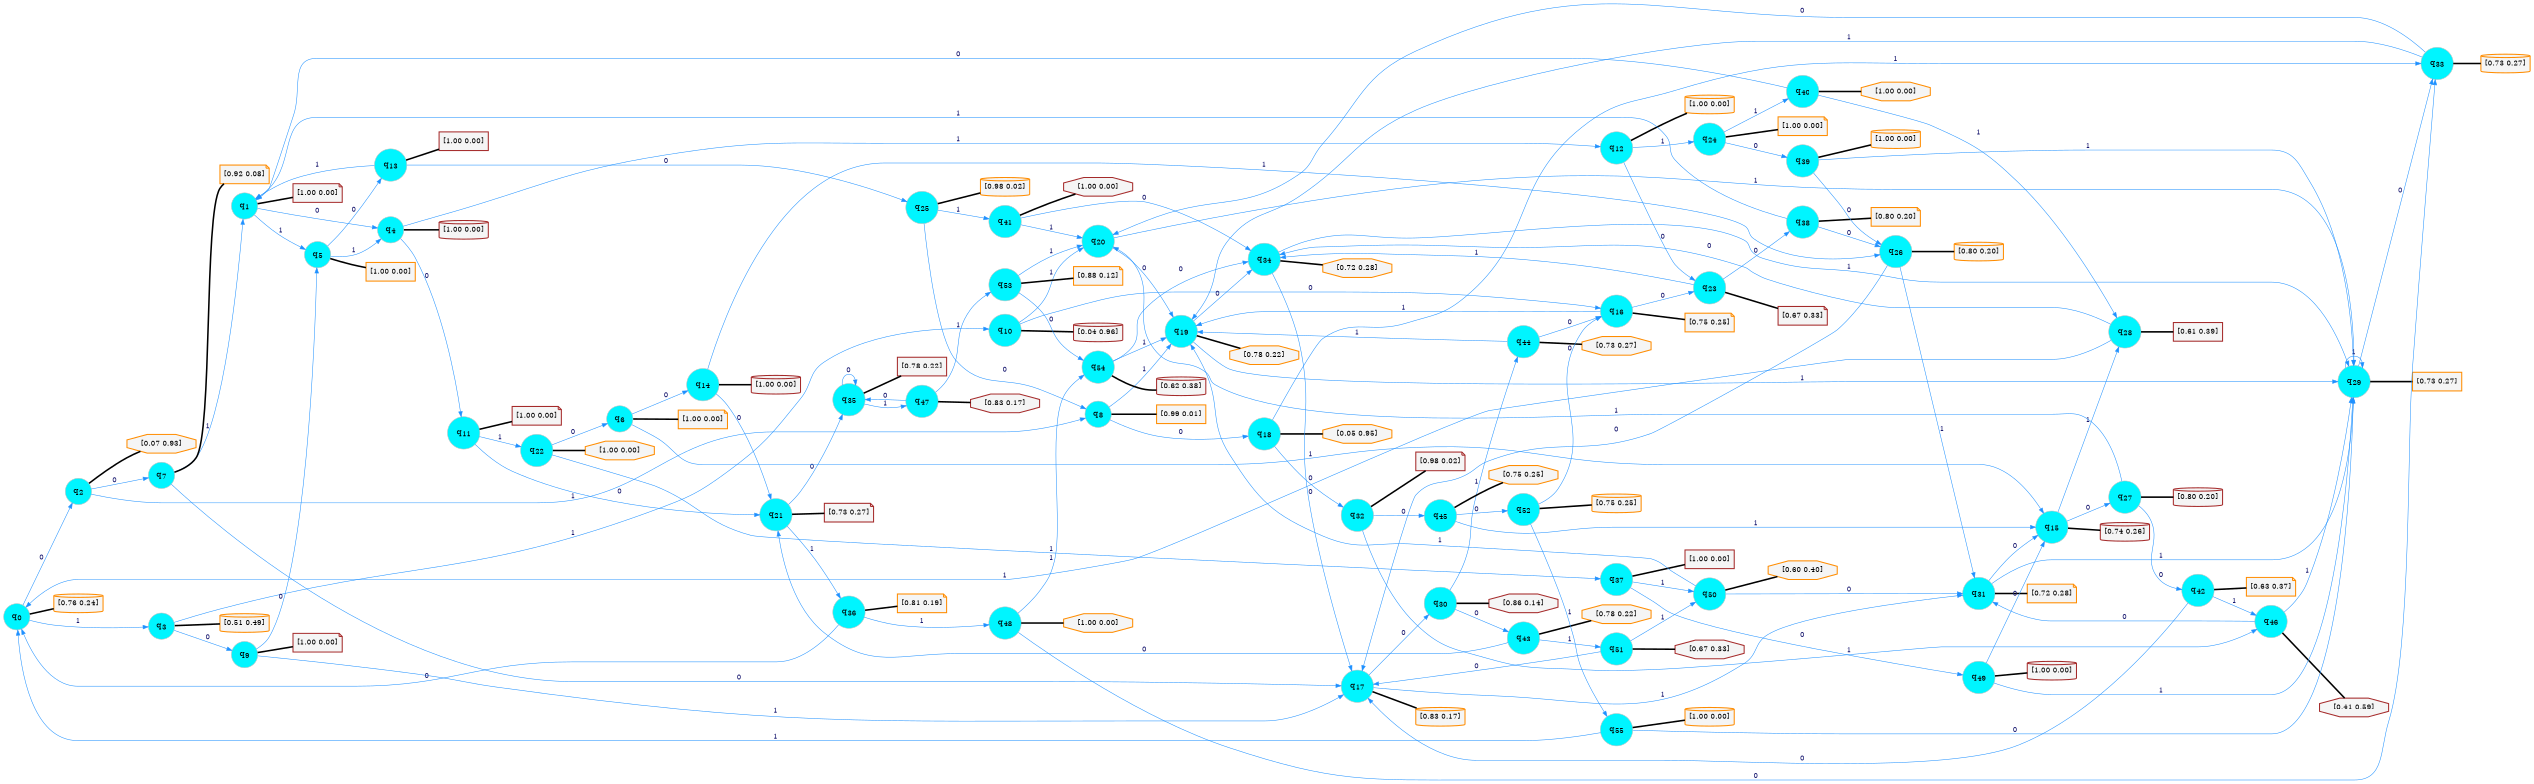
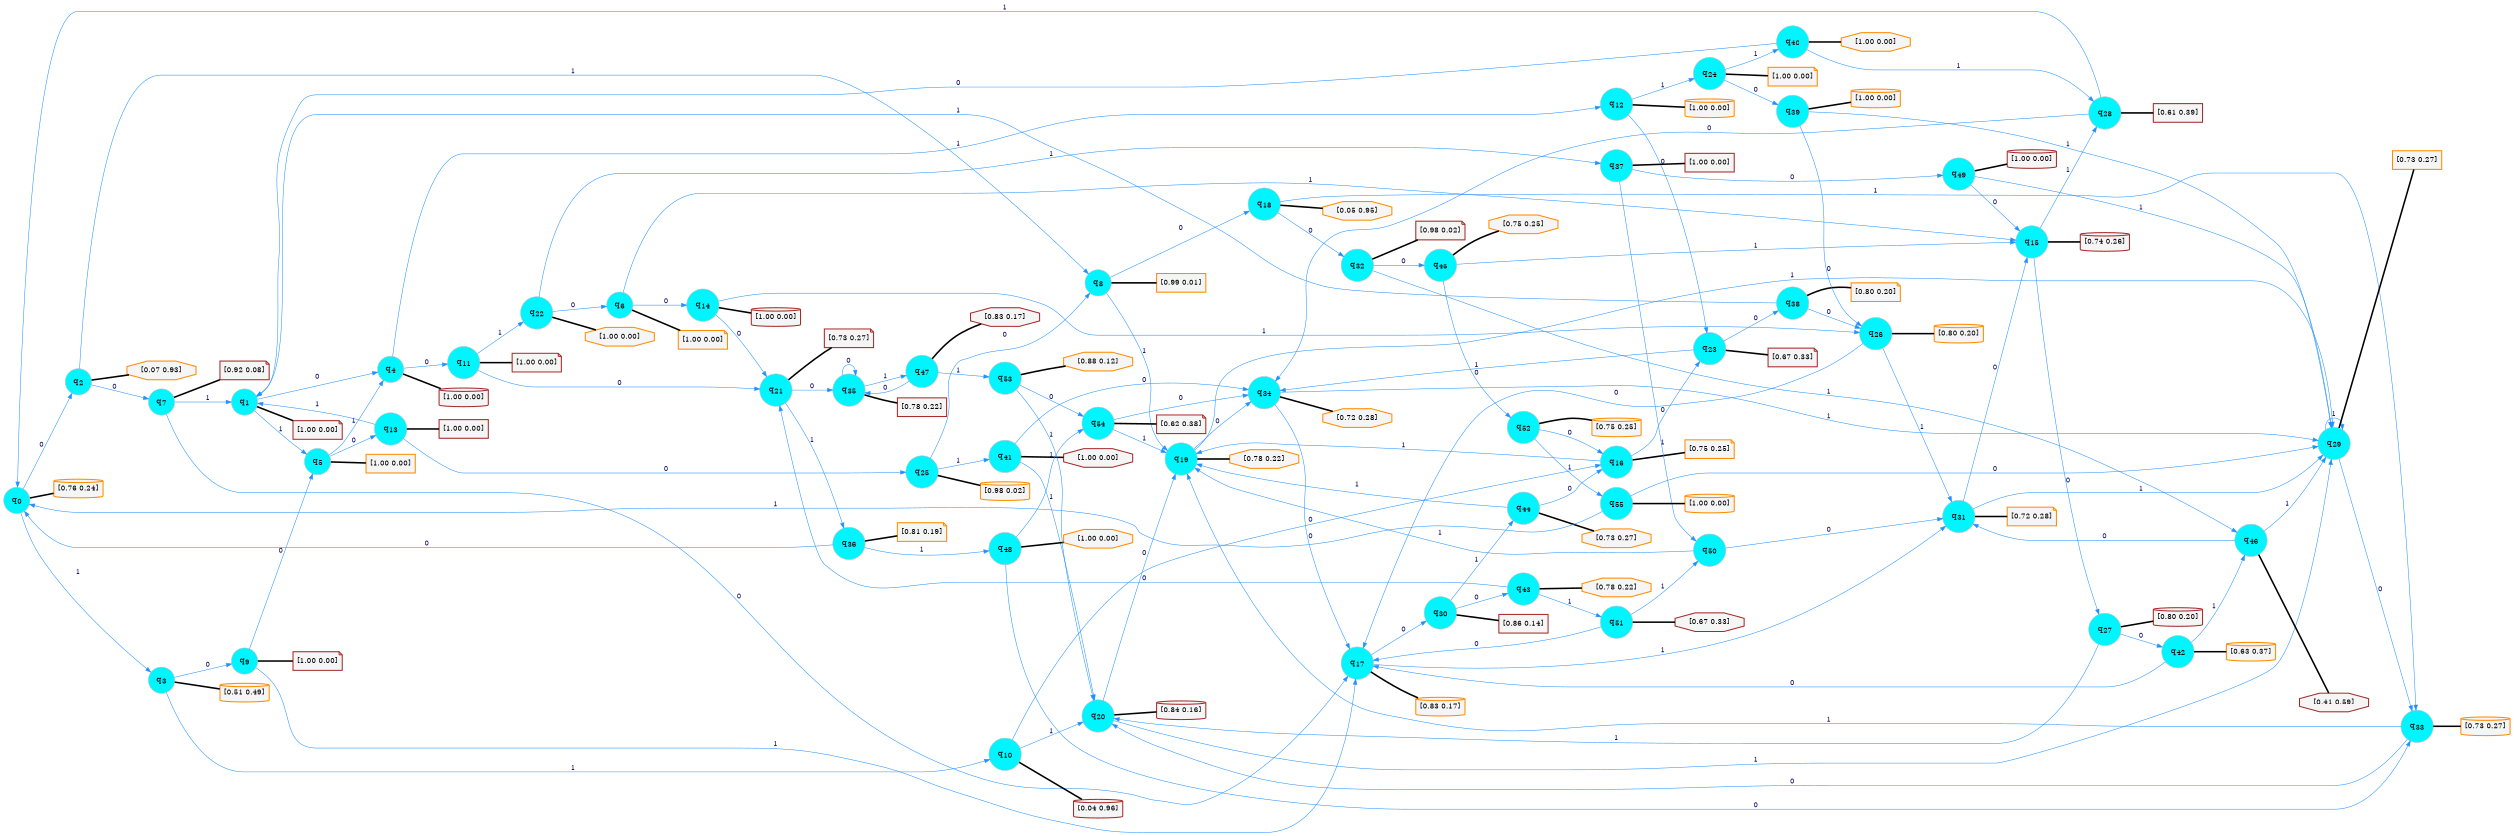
(245, 174) -> (245, 370)
(1098, 276) -> (1098, 362)
(1181, 386) -> (1181, 424)
(1803, 570) -> none
(2271, 587) -> (2251, 652)
(1523, 603) -> (1523, 624)
none -> (1181, 710)
